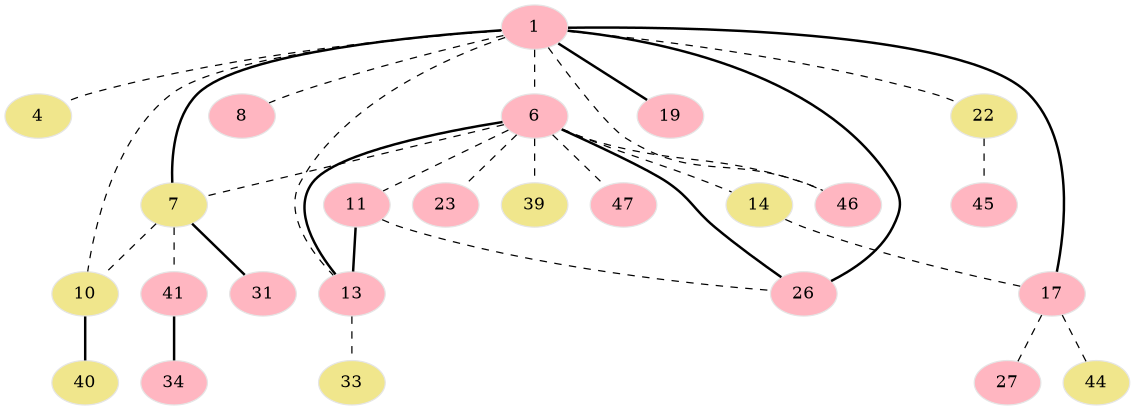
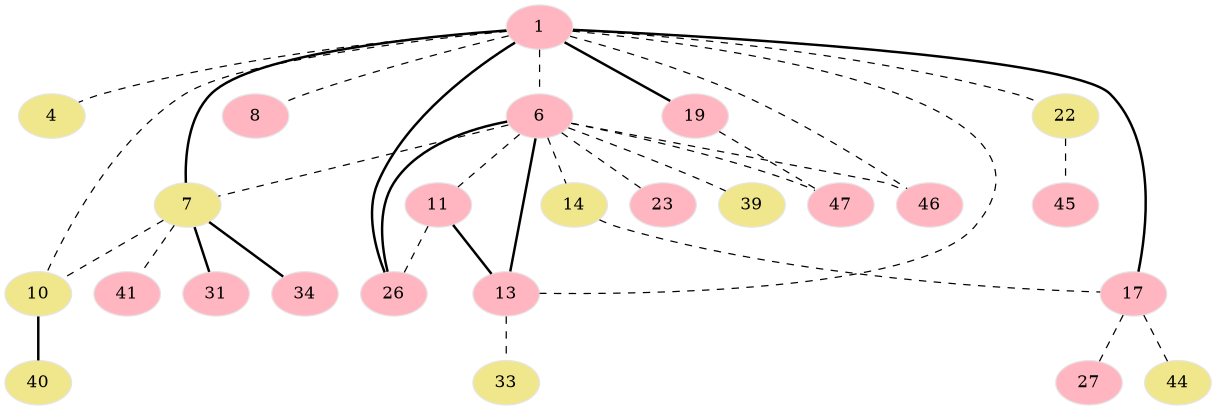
none -> (748, 149)
(174, 338) -> (246, 249)
